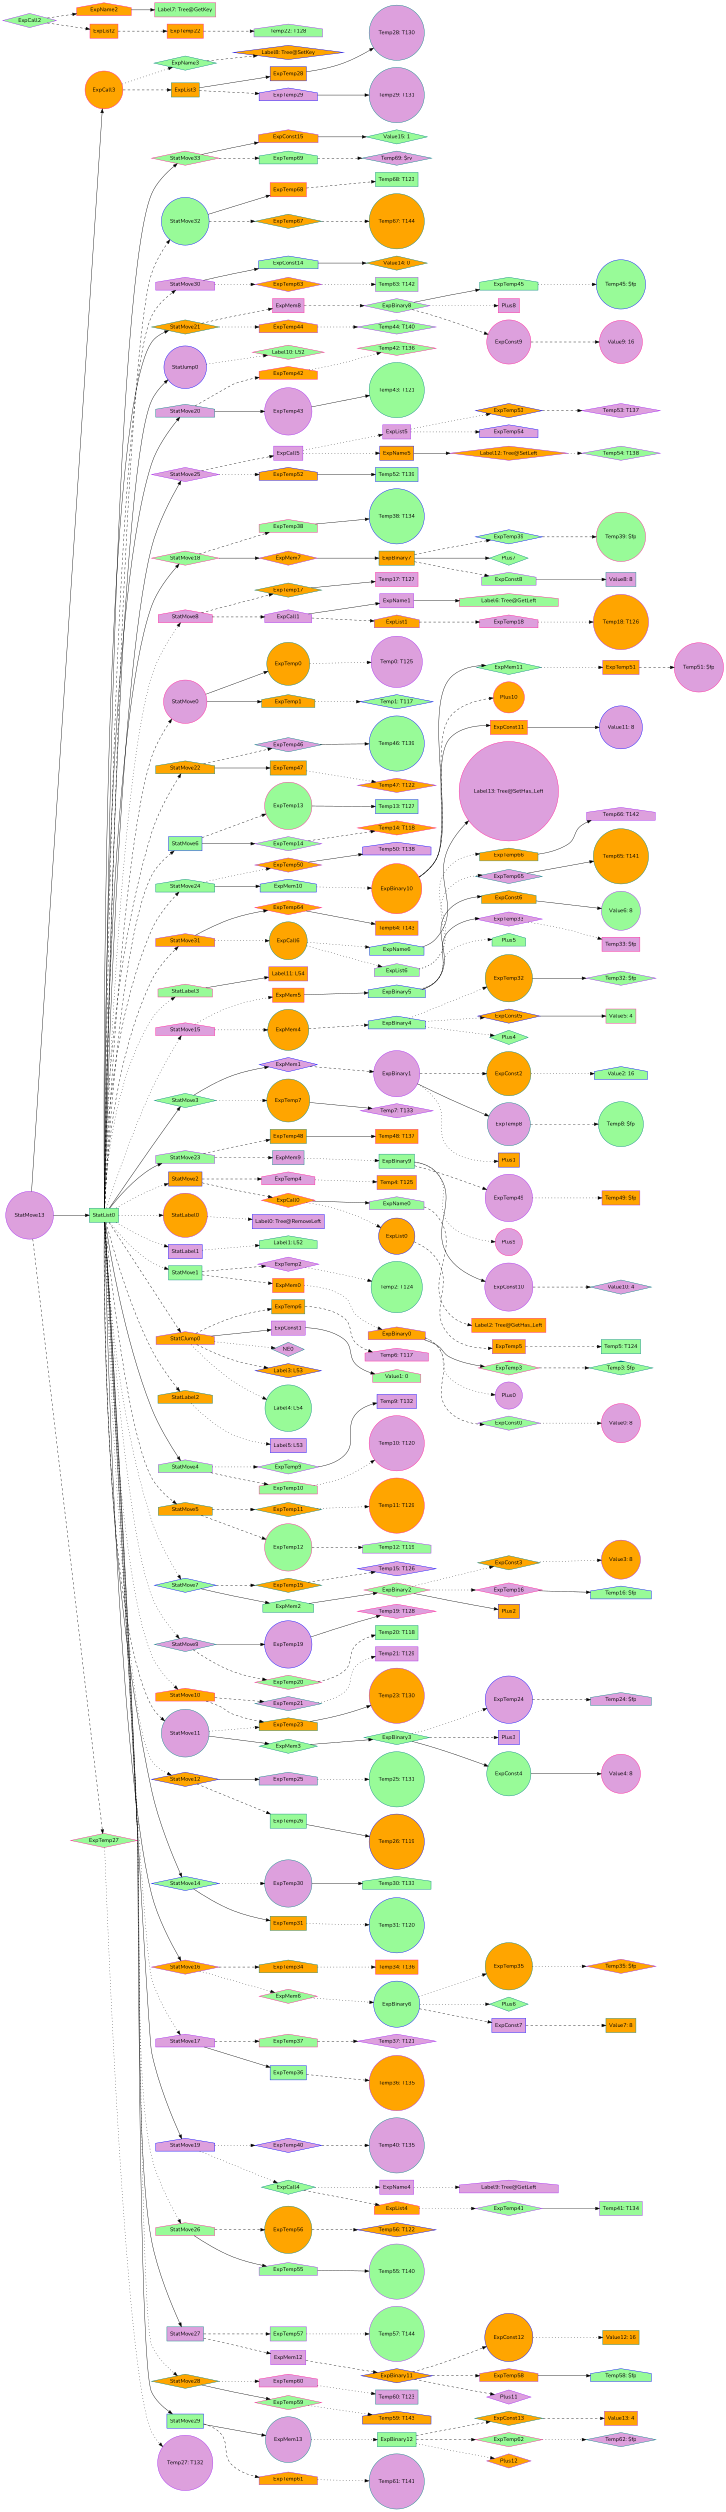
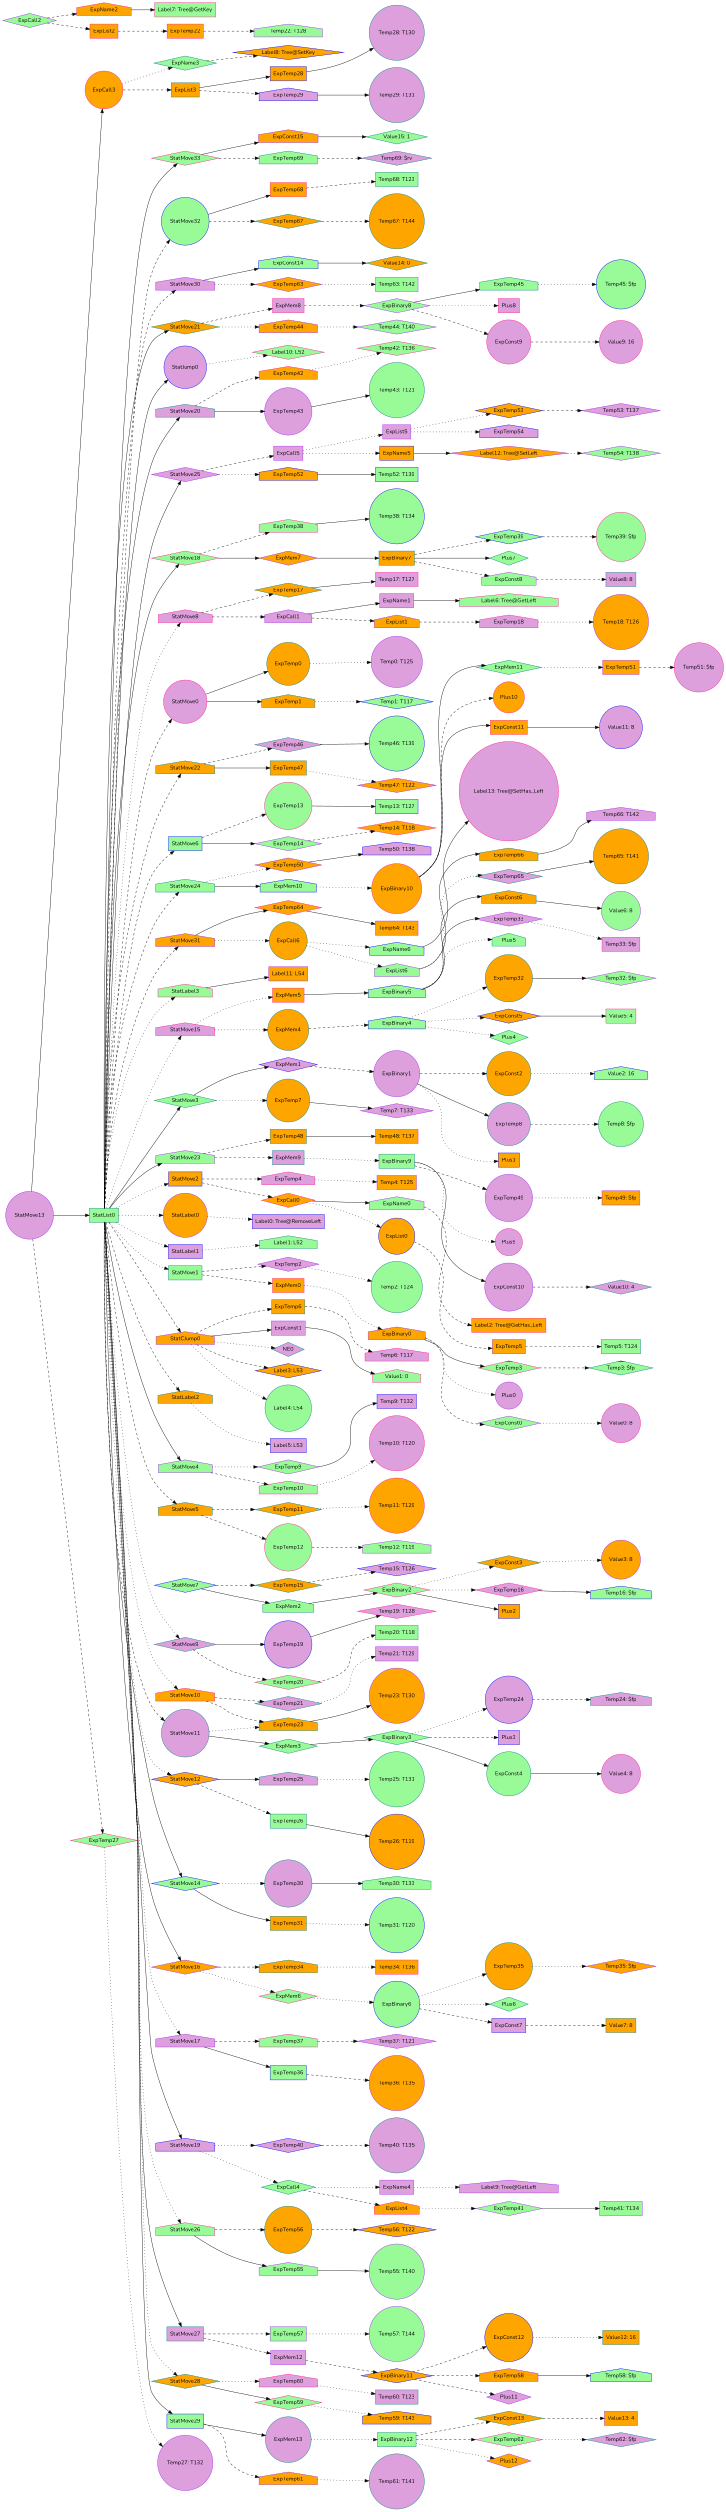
(569, 579) -> (569, 579)
(440, 897) -> (440, 897)
(124, 1403) -> none
